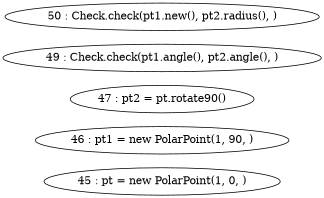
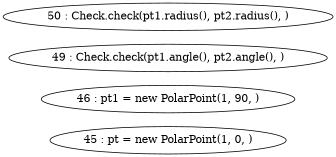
(162, 17) -> (168, 17)
(162, 99) -> none
